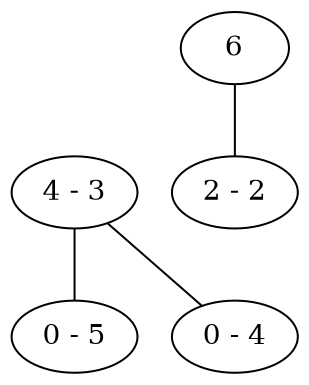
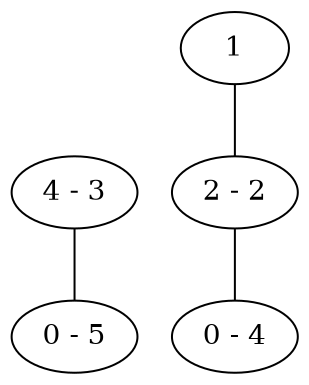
(235, 48) -> (235, 48)
(155, 265) -> (235, 265)
